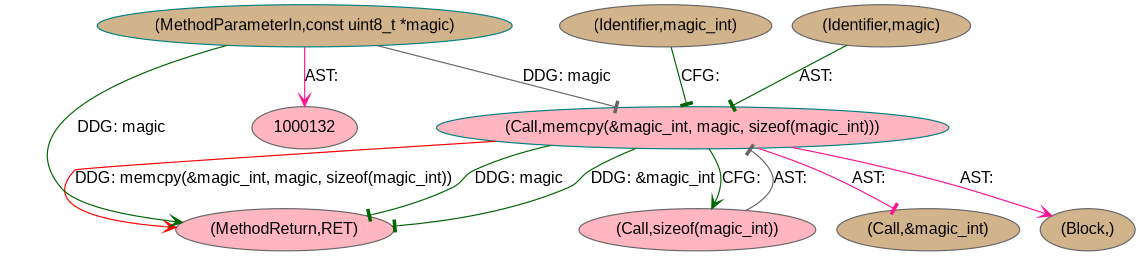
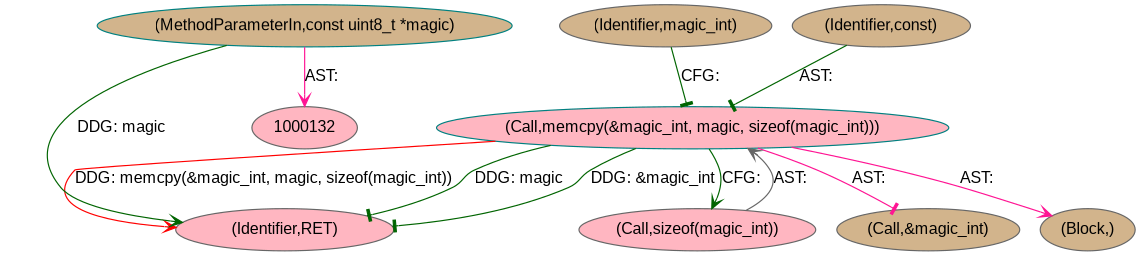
(881, 26) -> (881, 26)
(495, 76) -> none
(773, 183) -> (773, 183)
(285, 230) -> (285, 230)
